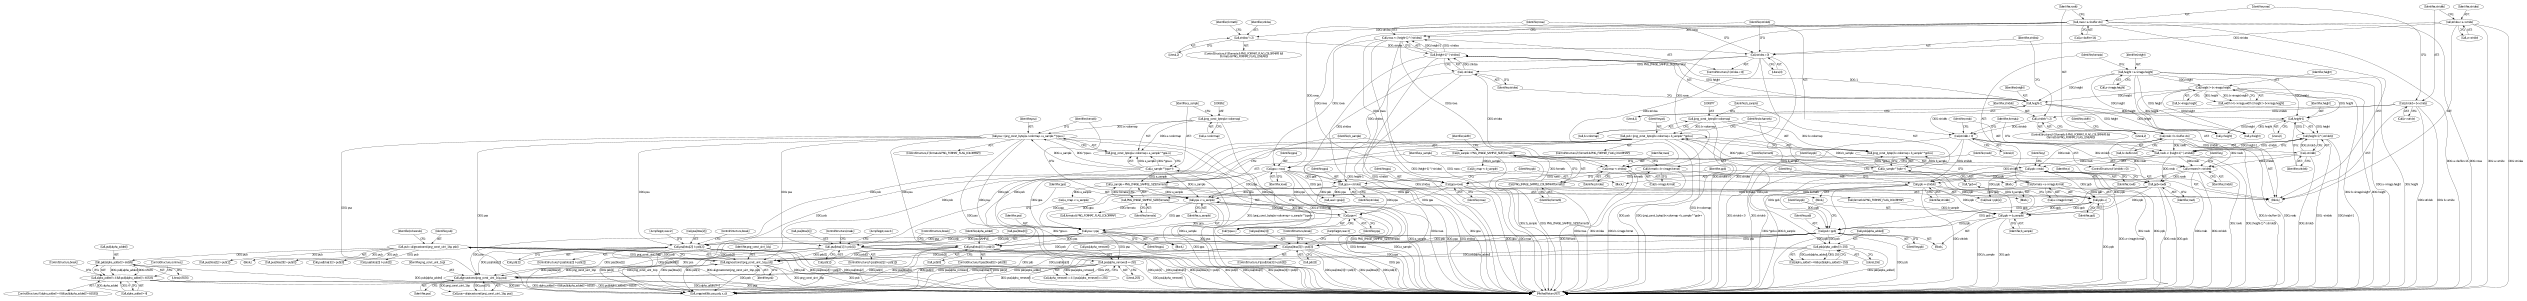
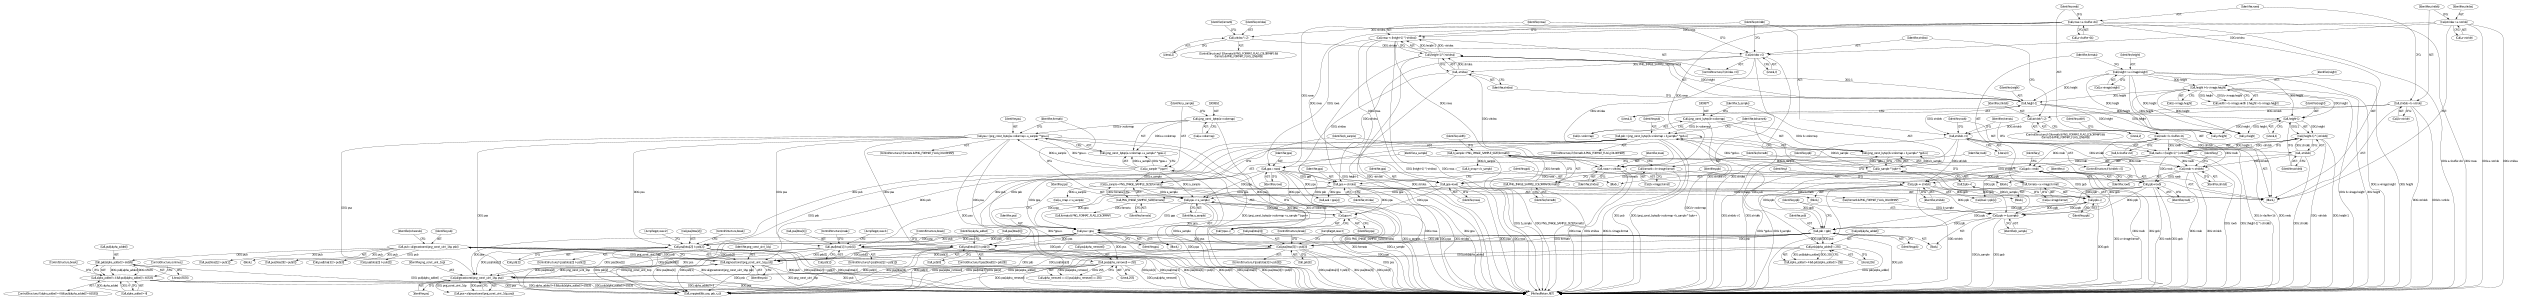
(2197, 169) -> (2192, 169)
(984, 239) -> (977, 239)
